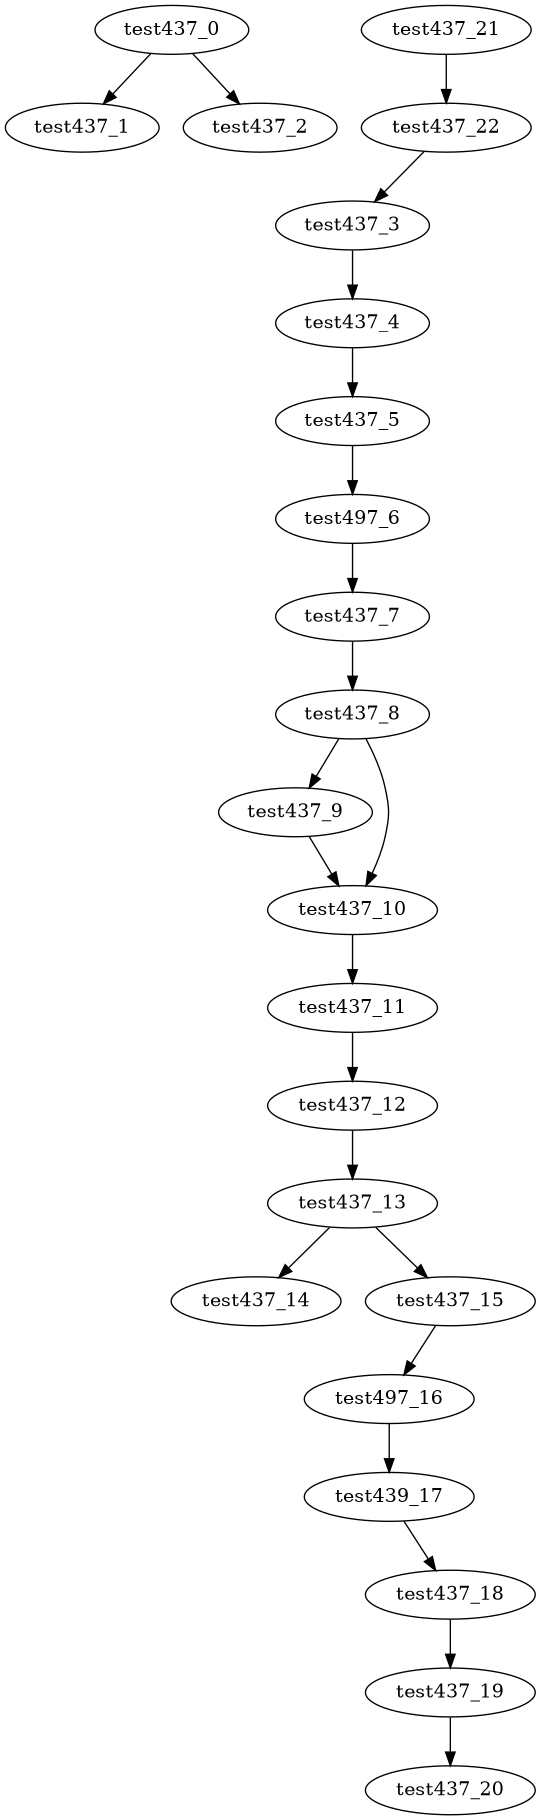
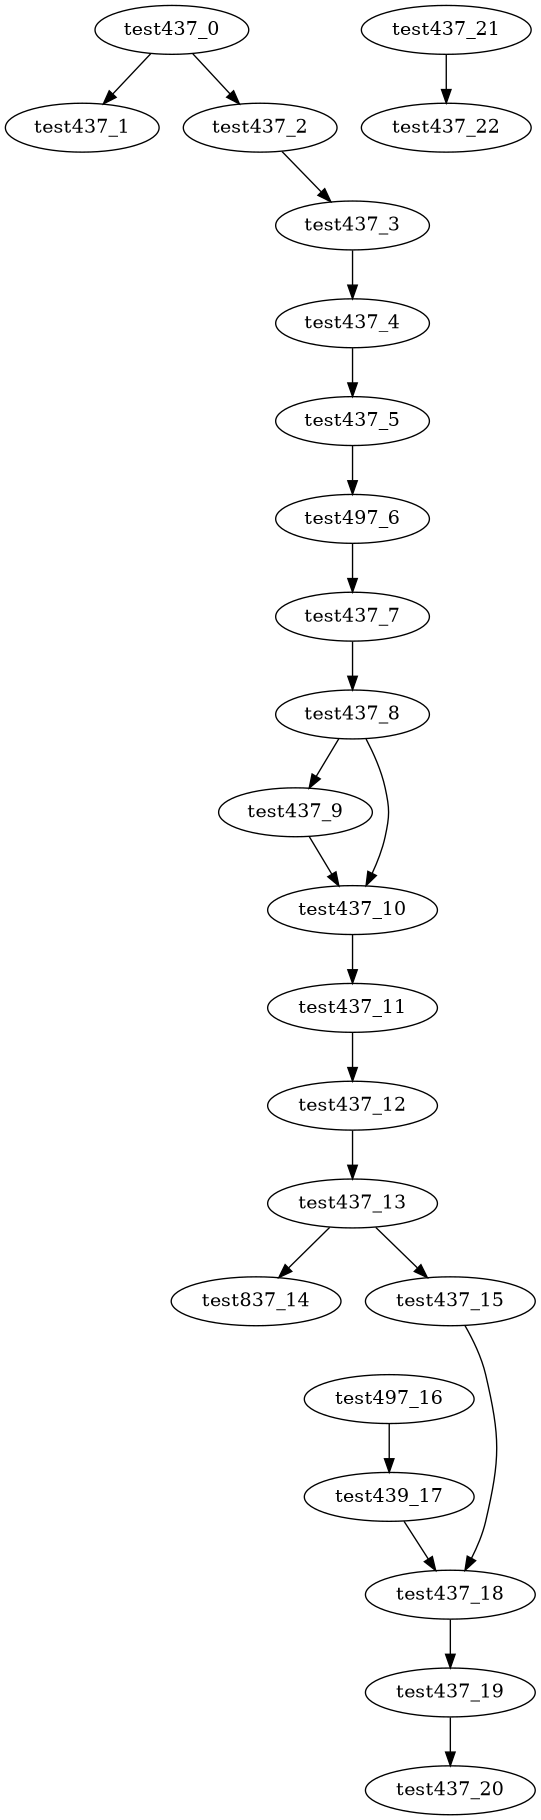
(404, 172) -> (302, 172)
(256, 1301) -> (256, 1301)
(423, 1345) -> (496, 1441)
